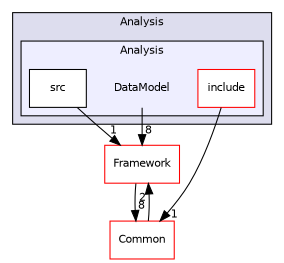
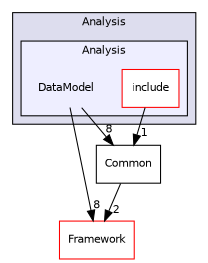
(58, 88) -> none
(135, 197) -> (94, 122)
(142, 240) -> (128, 164)
